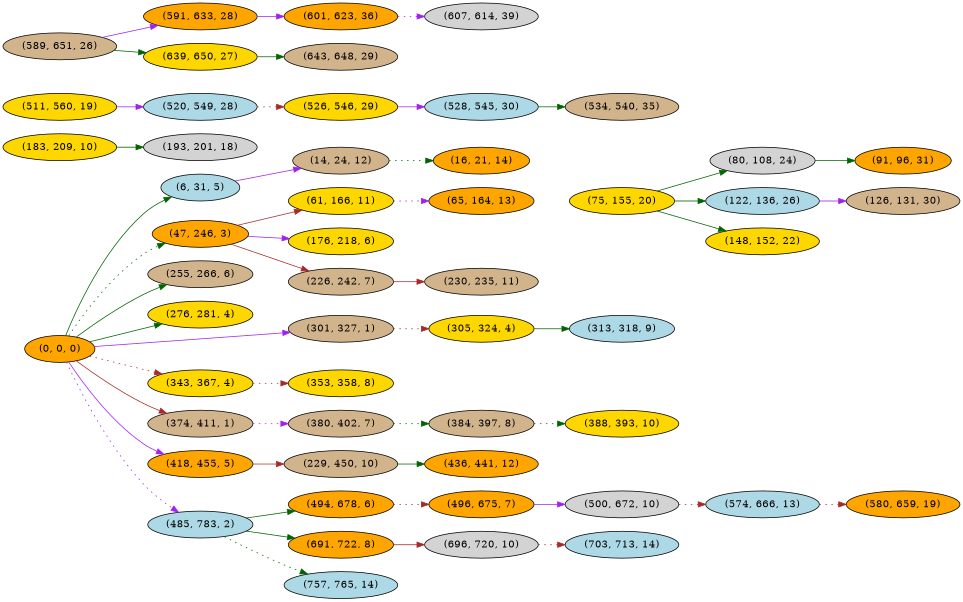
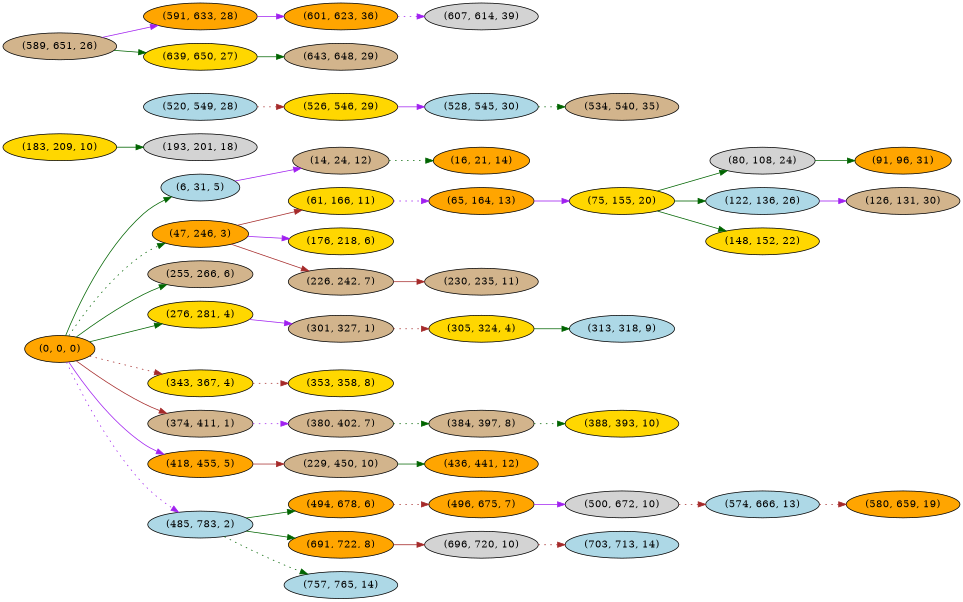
(60, 107) -> none
(548, 107) -> (548, 107)
none -> (548, 201)
(189, 340) -> (267, 321)
